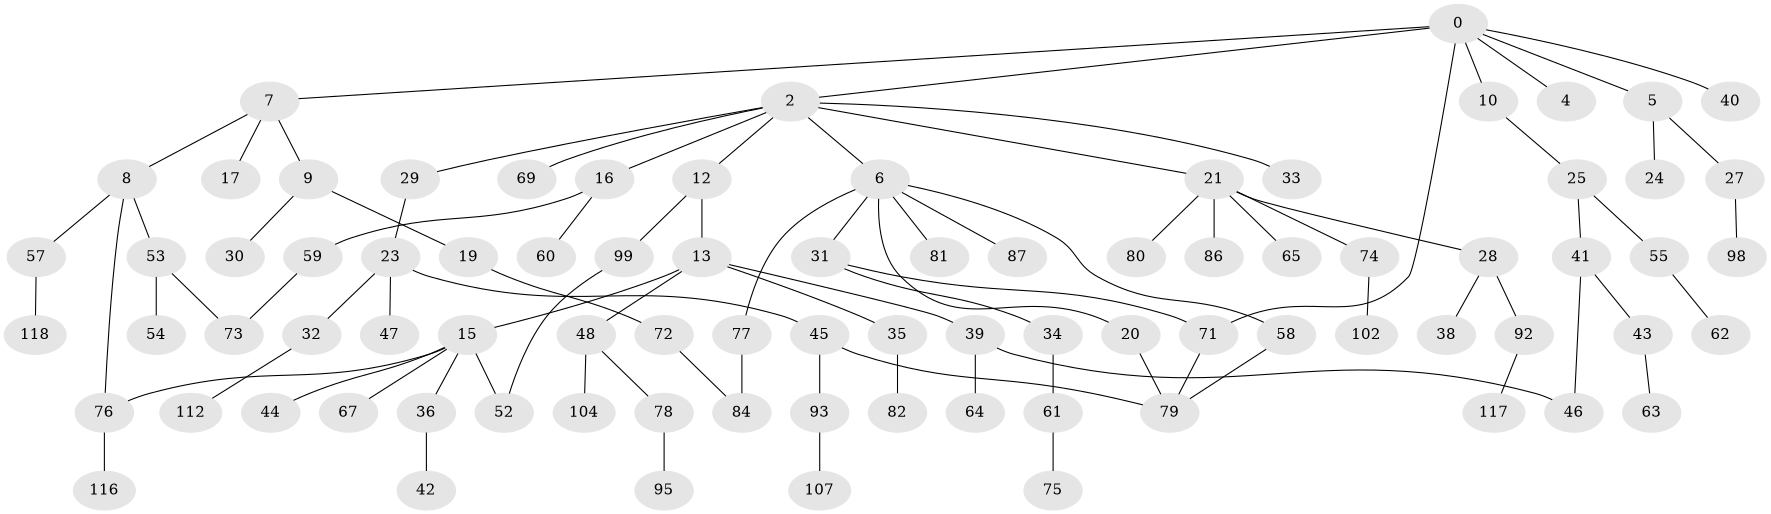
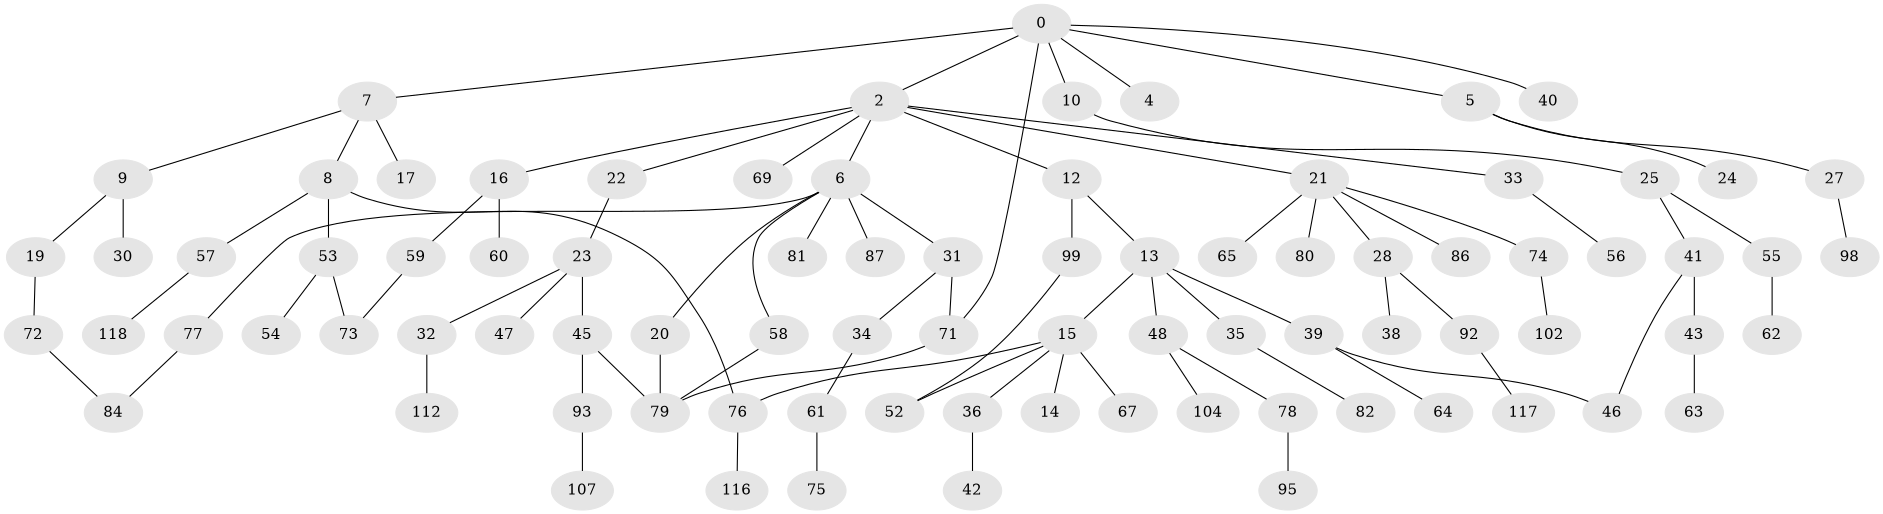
(410, 179) -> (617, 179)
none -> (1617, 257)
(271, 413) -> (1050, 413)
